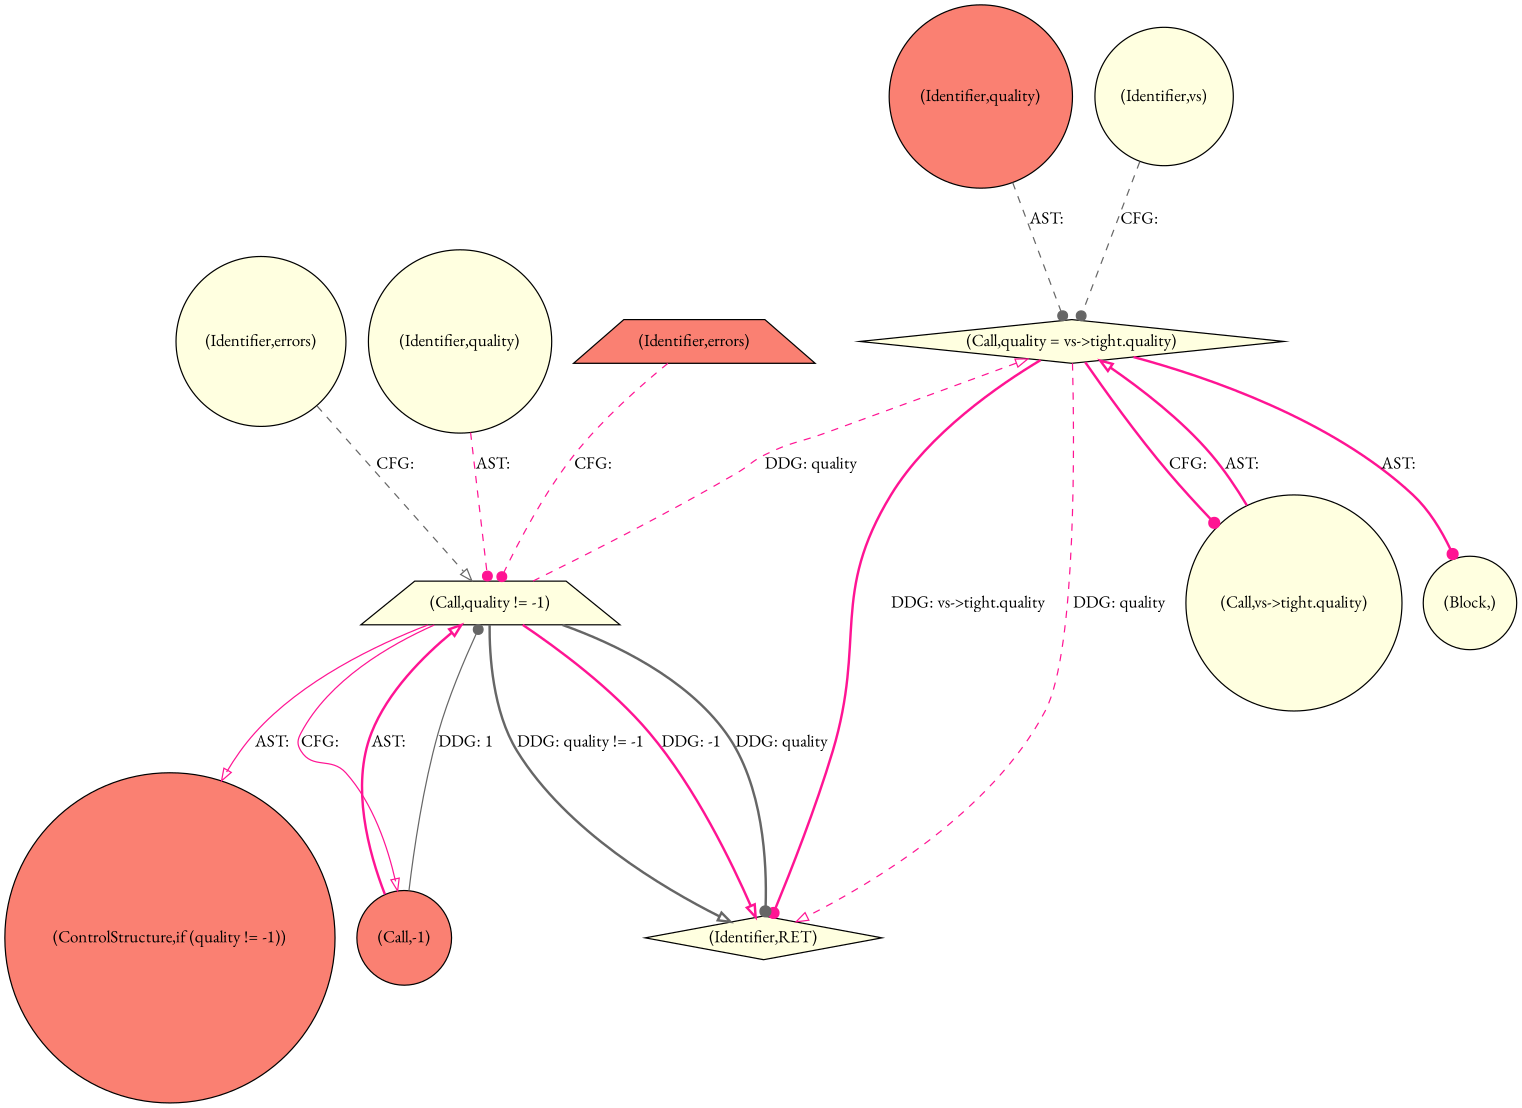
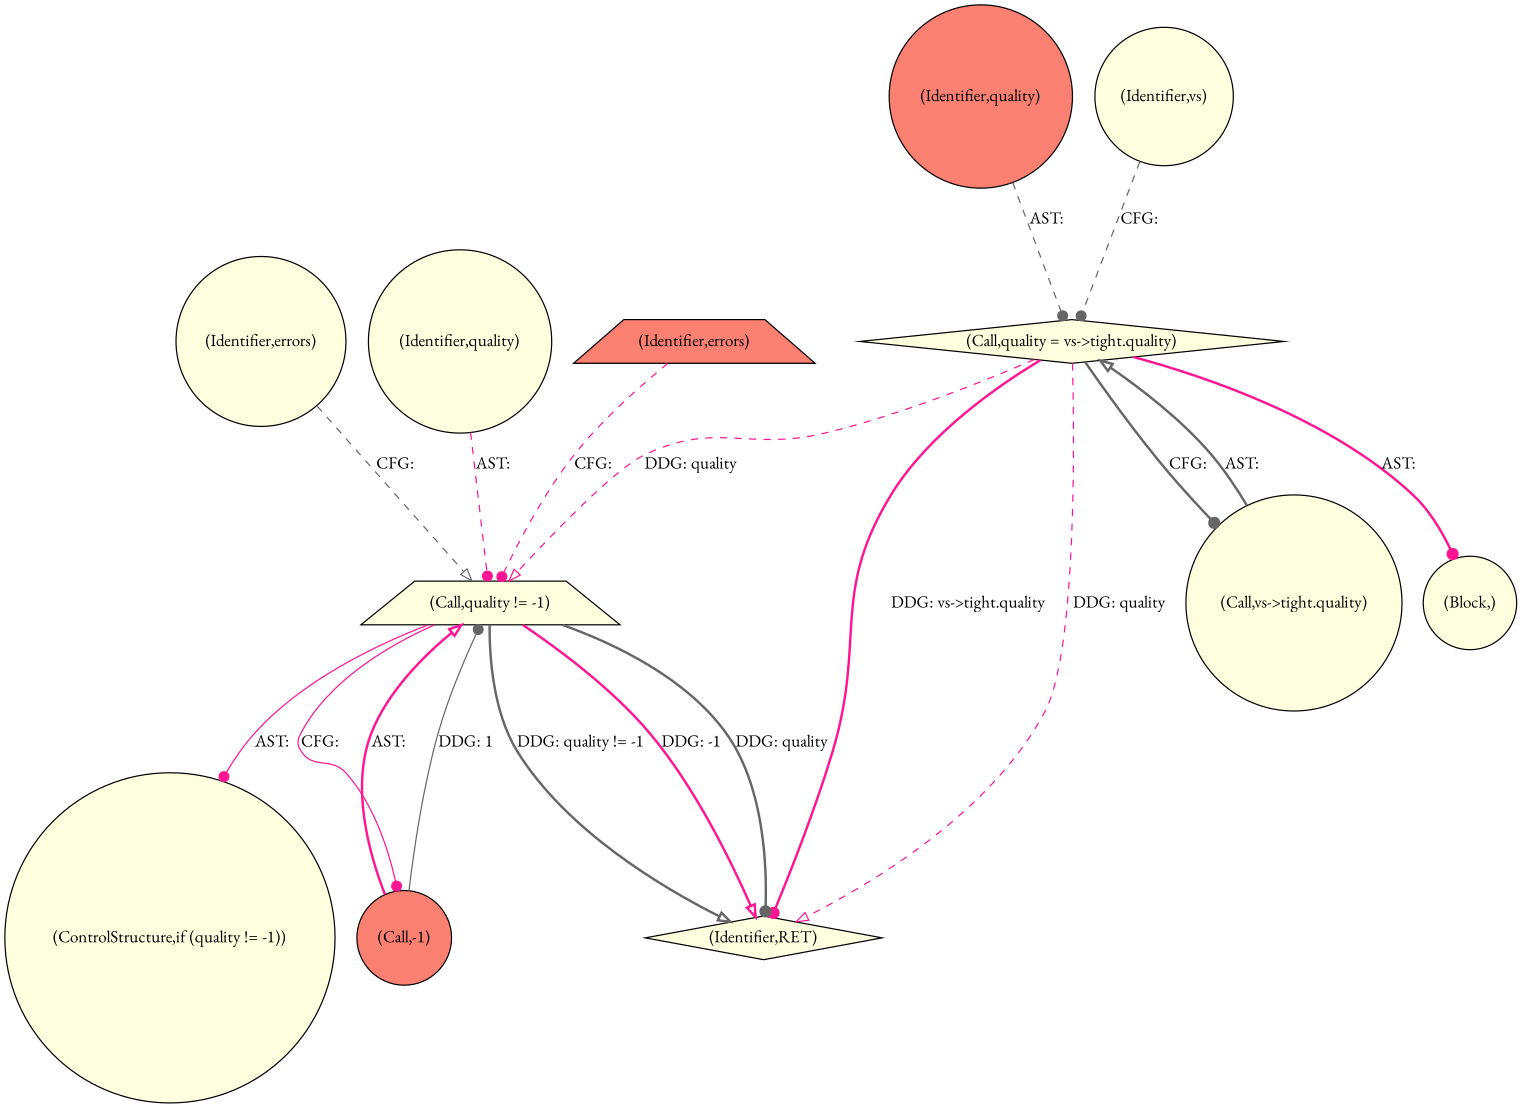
(1187, 429) -> (1187, 429)
(1145, 443) -> (1145, 443)
(766, 454) -> (758, 439)
(315, 682) -> (315, 682)
(298, 741) -> (298, 741)
(170, 938) -> (170, 938)
